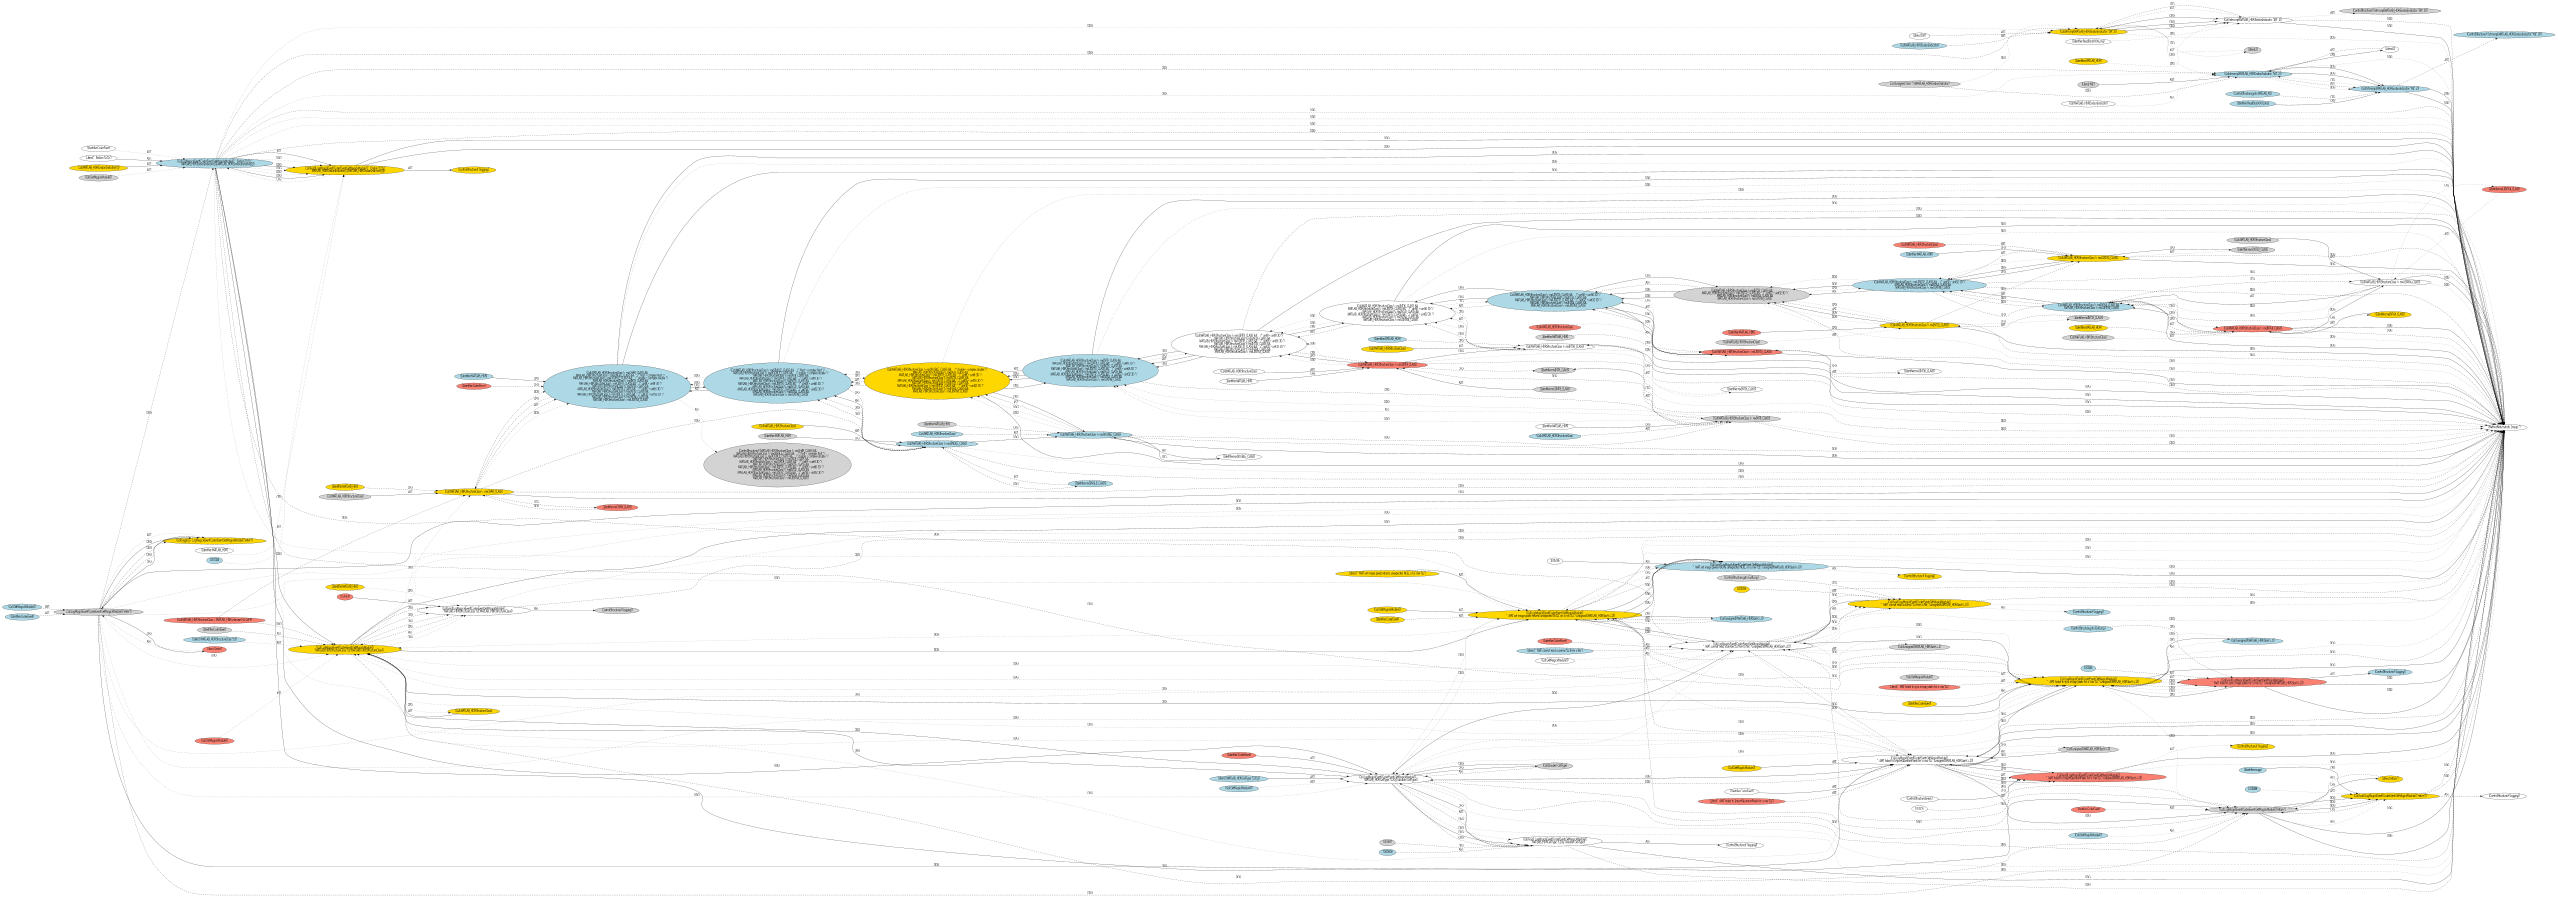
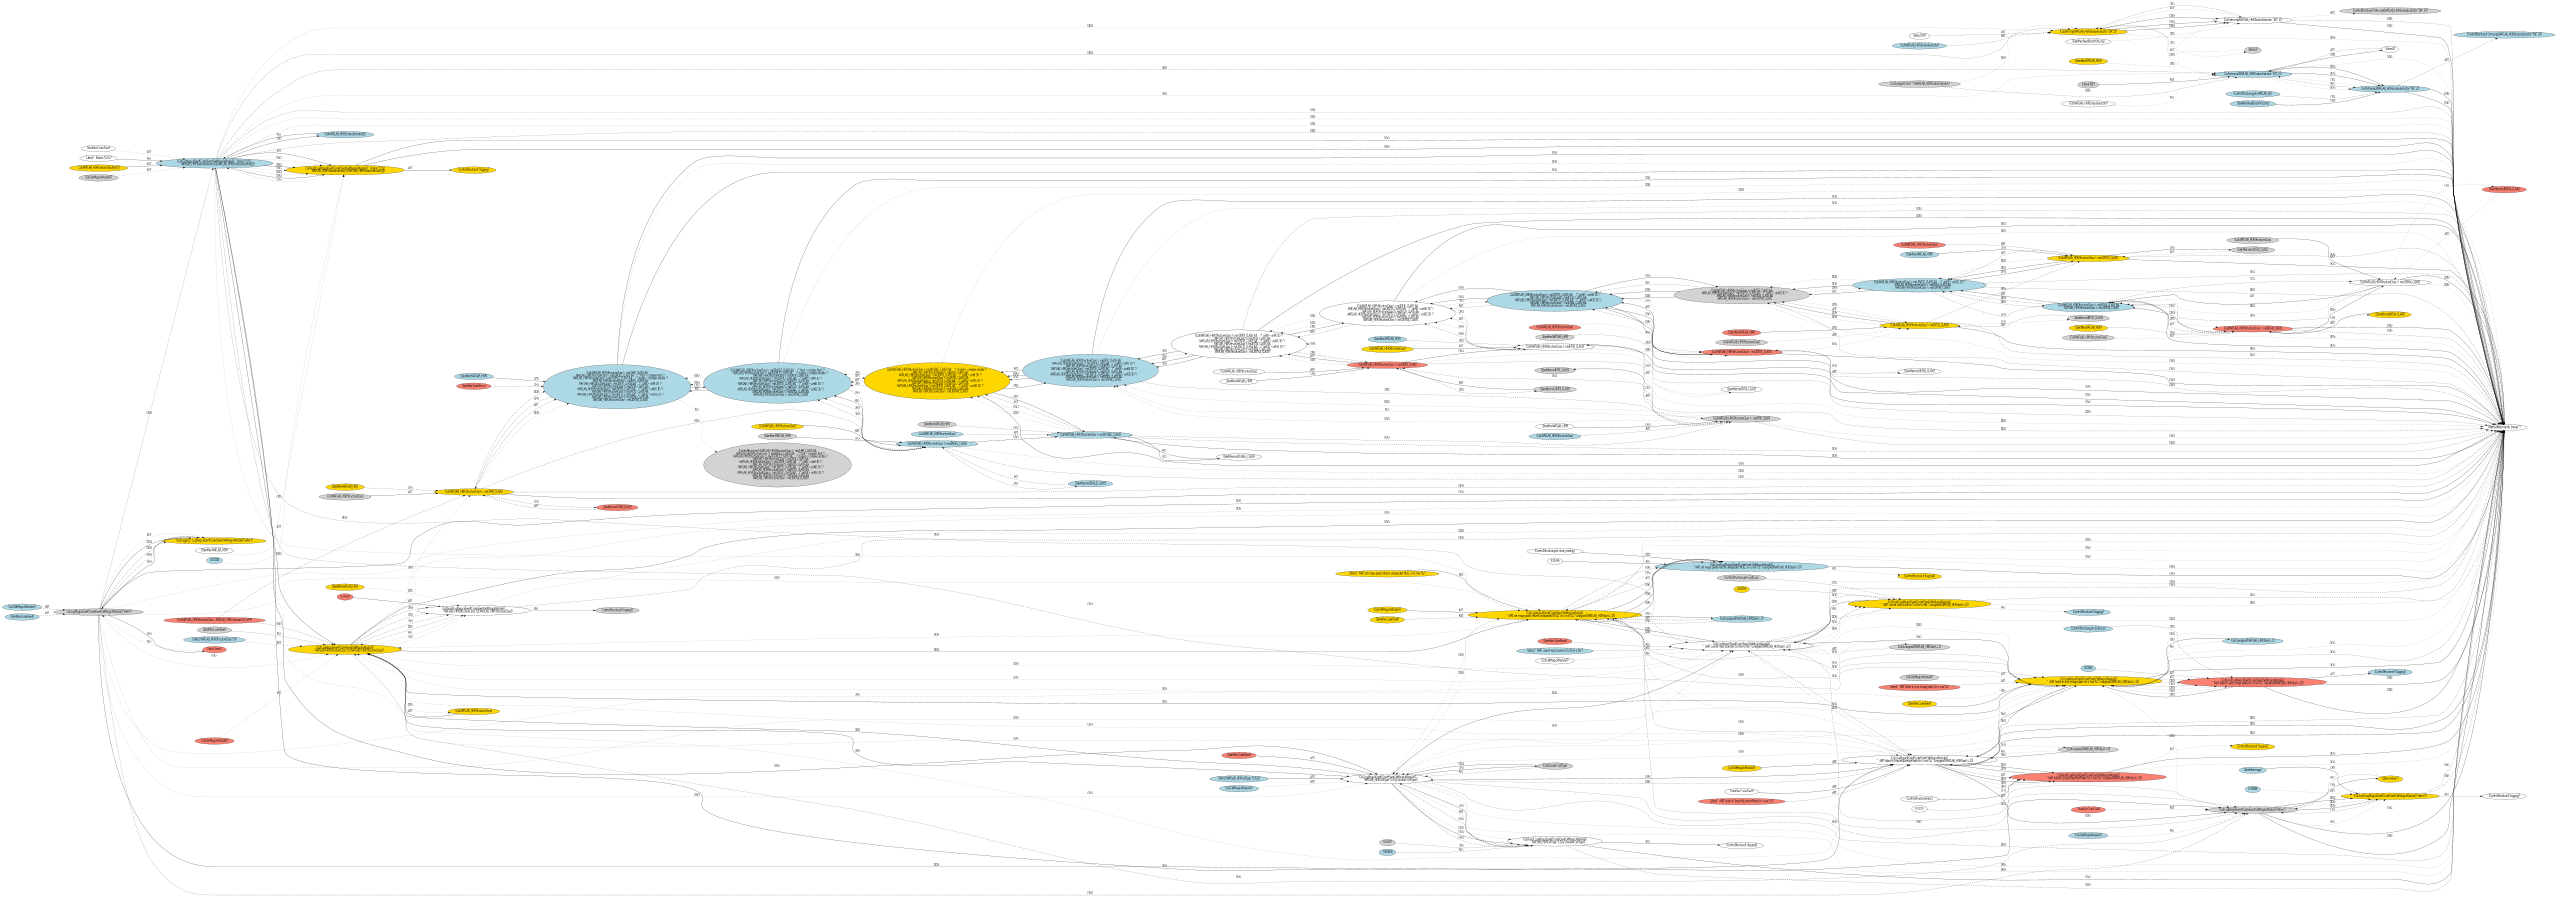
none -> (345, 135)
none -> (1845, 345)
(1474, 371) -> (1464, 393)
(1016, 485) -> (1016, 485)
(537, 507) -> (537, 507)
none -> (1555, 551)
